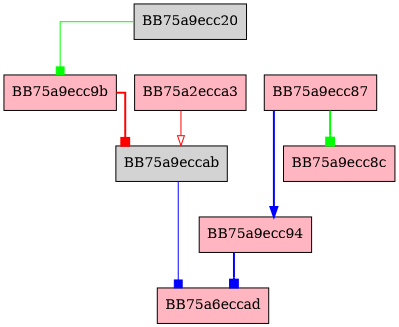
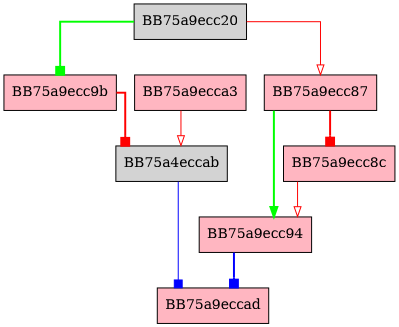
(75, 22) -> (75, 22)
none -> (305, 22)
(190, 93) -> (190, 93)
(330, 123) -> (330, 123)
(274, 159) -> (274, 159)
(172, 164) -> (172, 164)
none -> (298, 194)
(213, 306) -> (213, 306)
